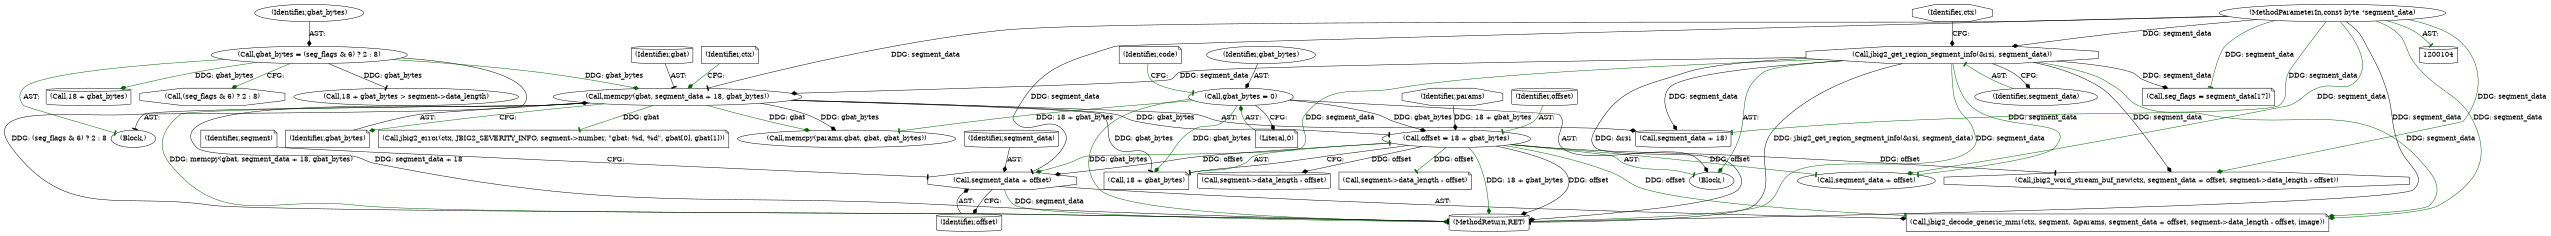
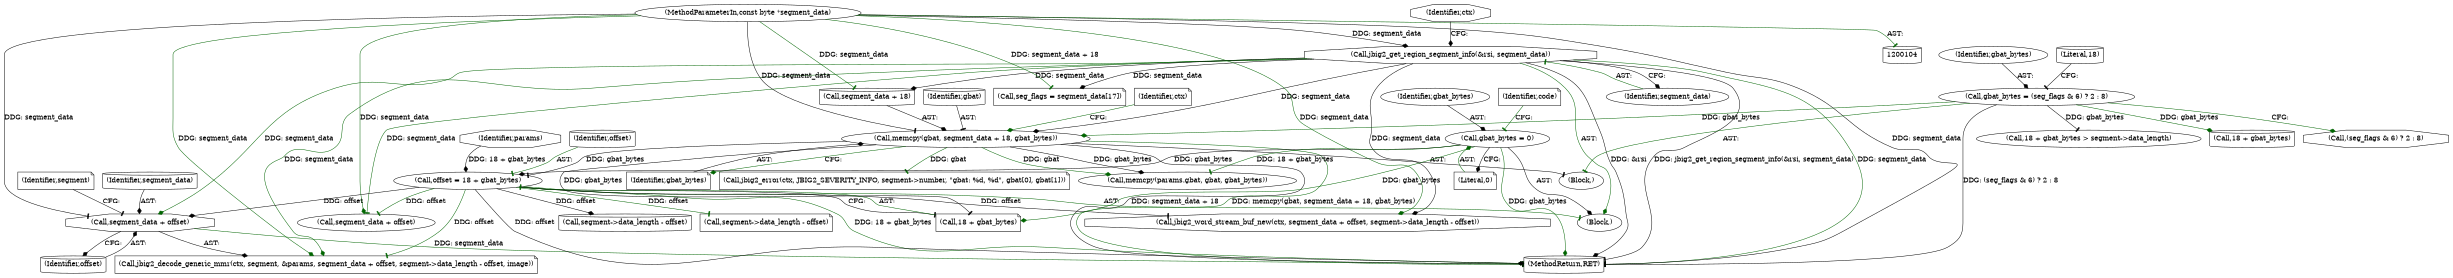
none -> (2080, 55)
(2259, 55) -> (1055, 55)
(1210, 119) -> (914, 117)
